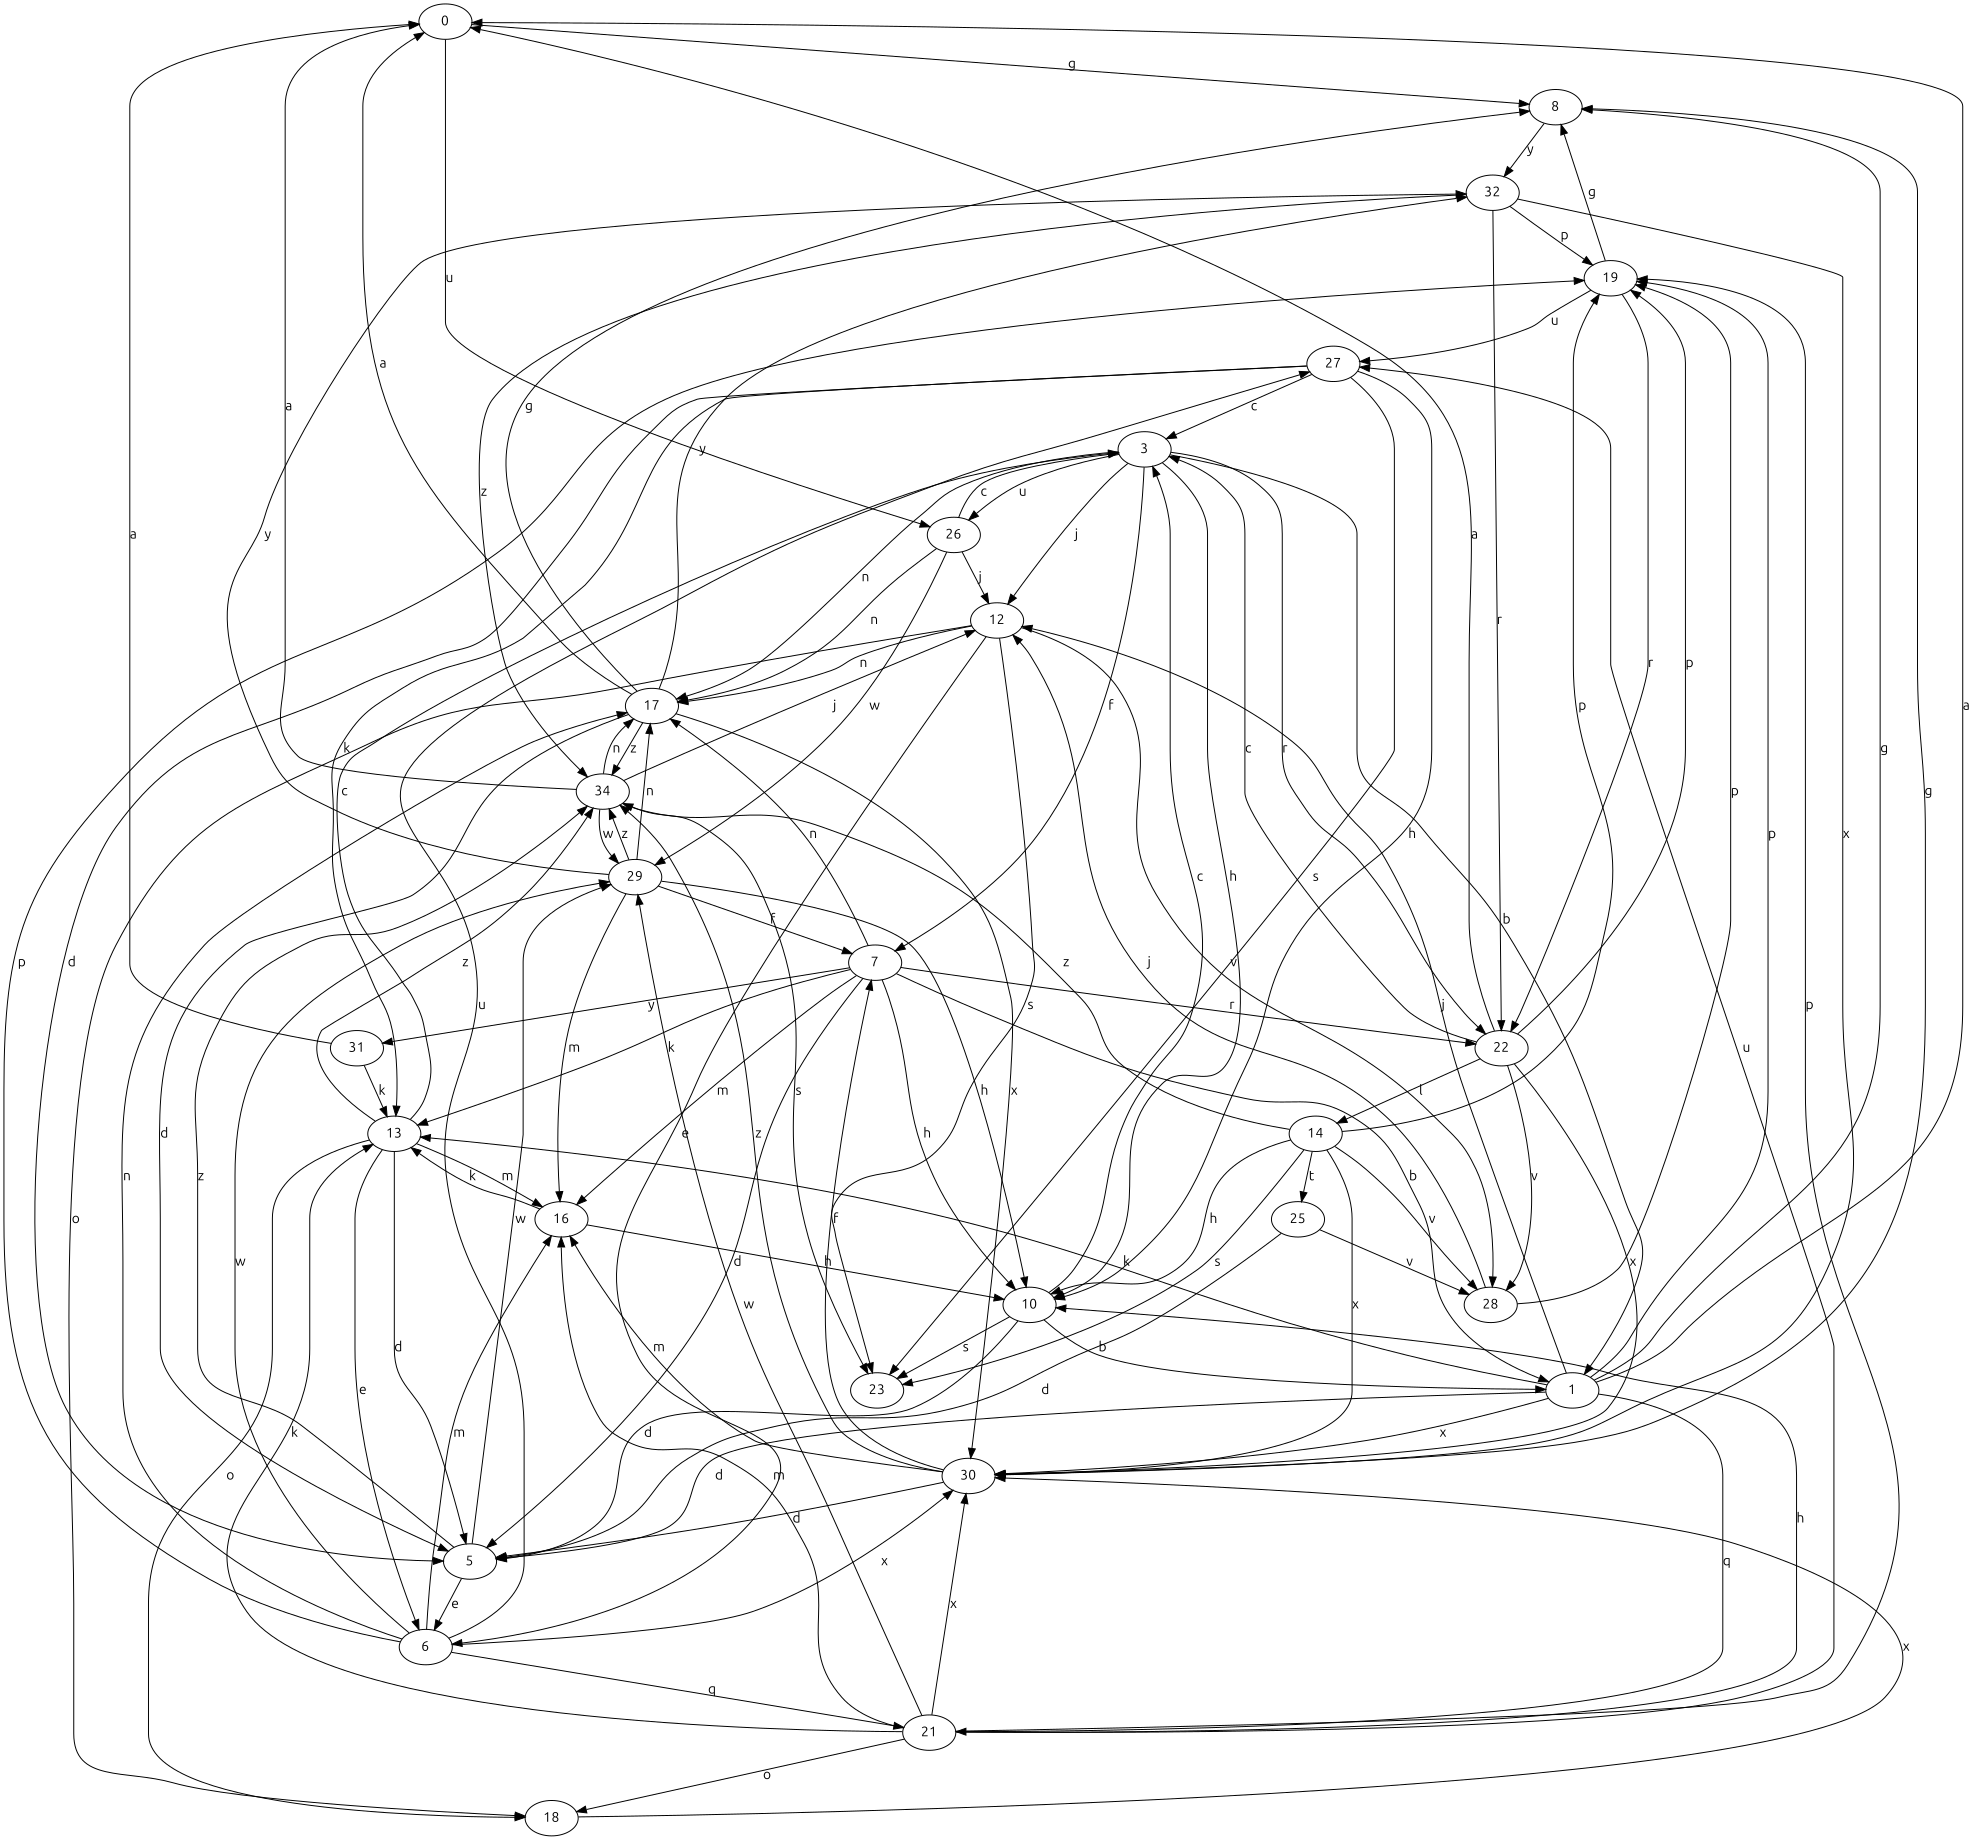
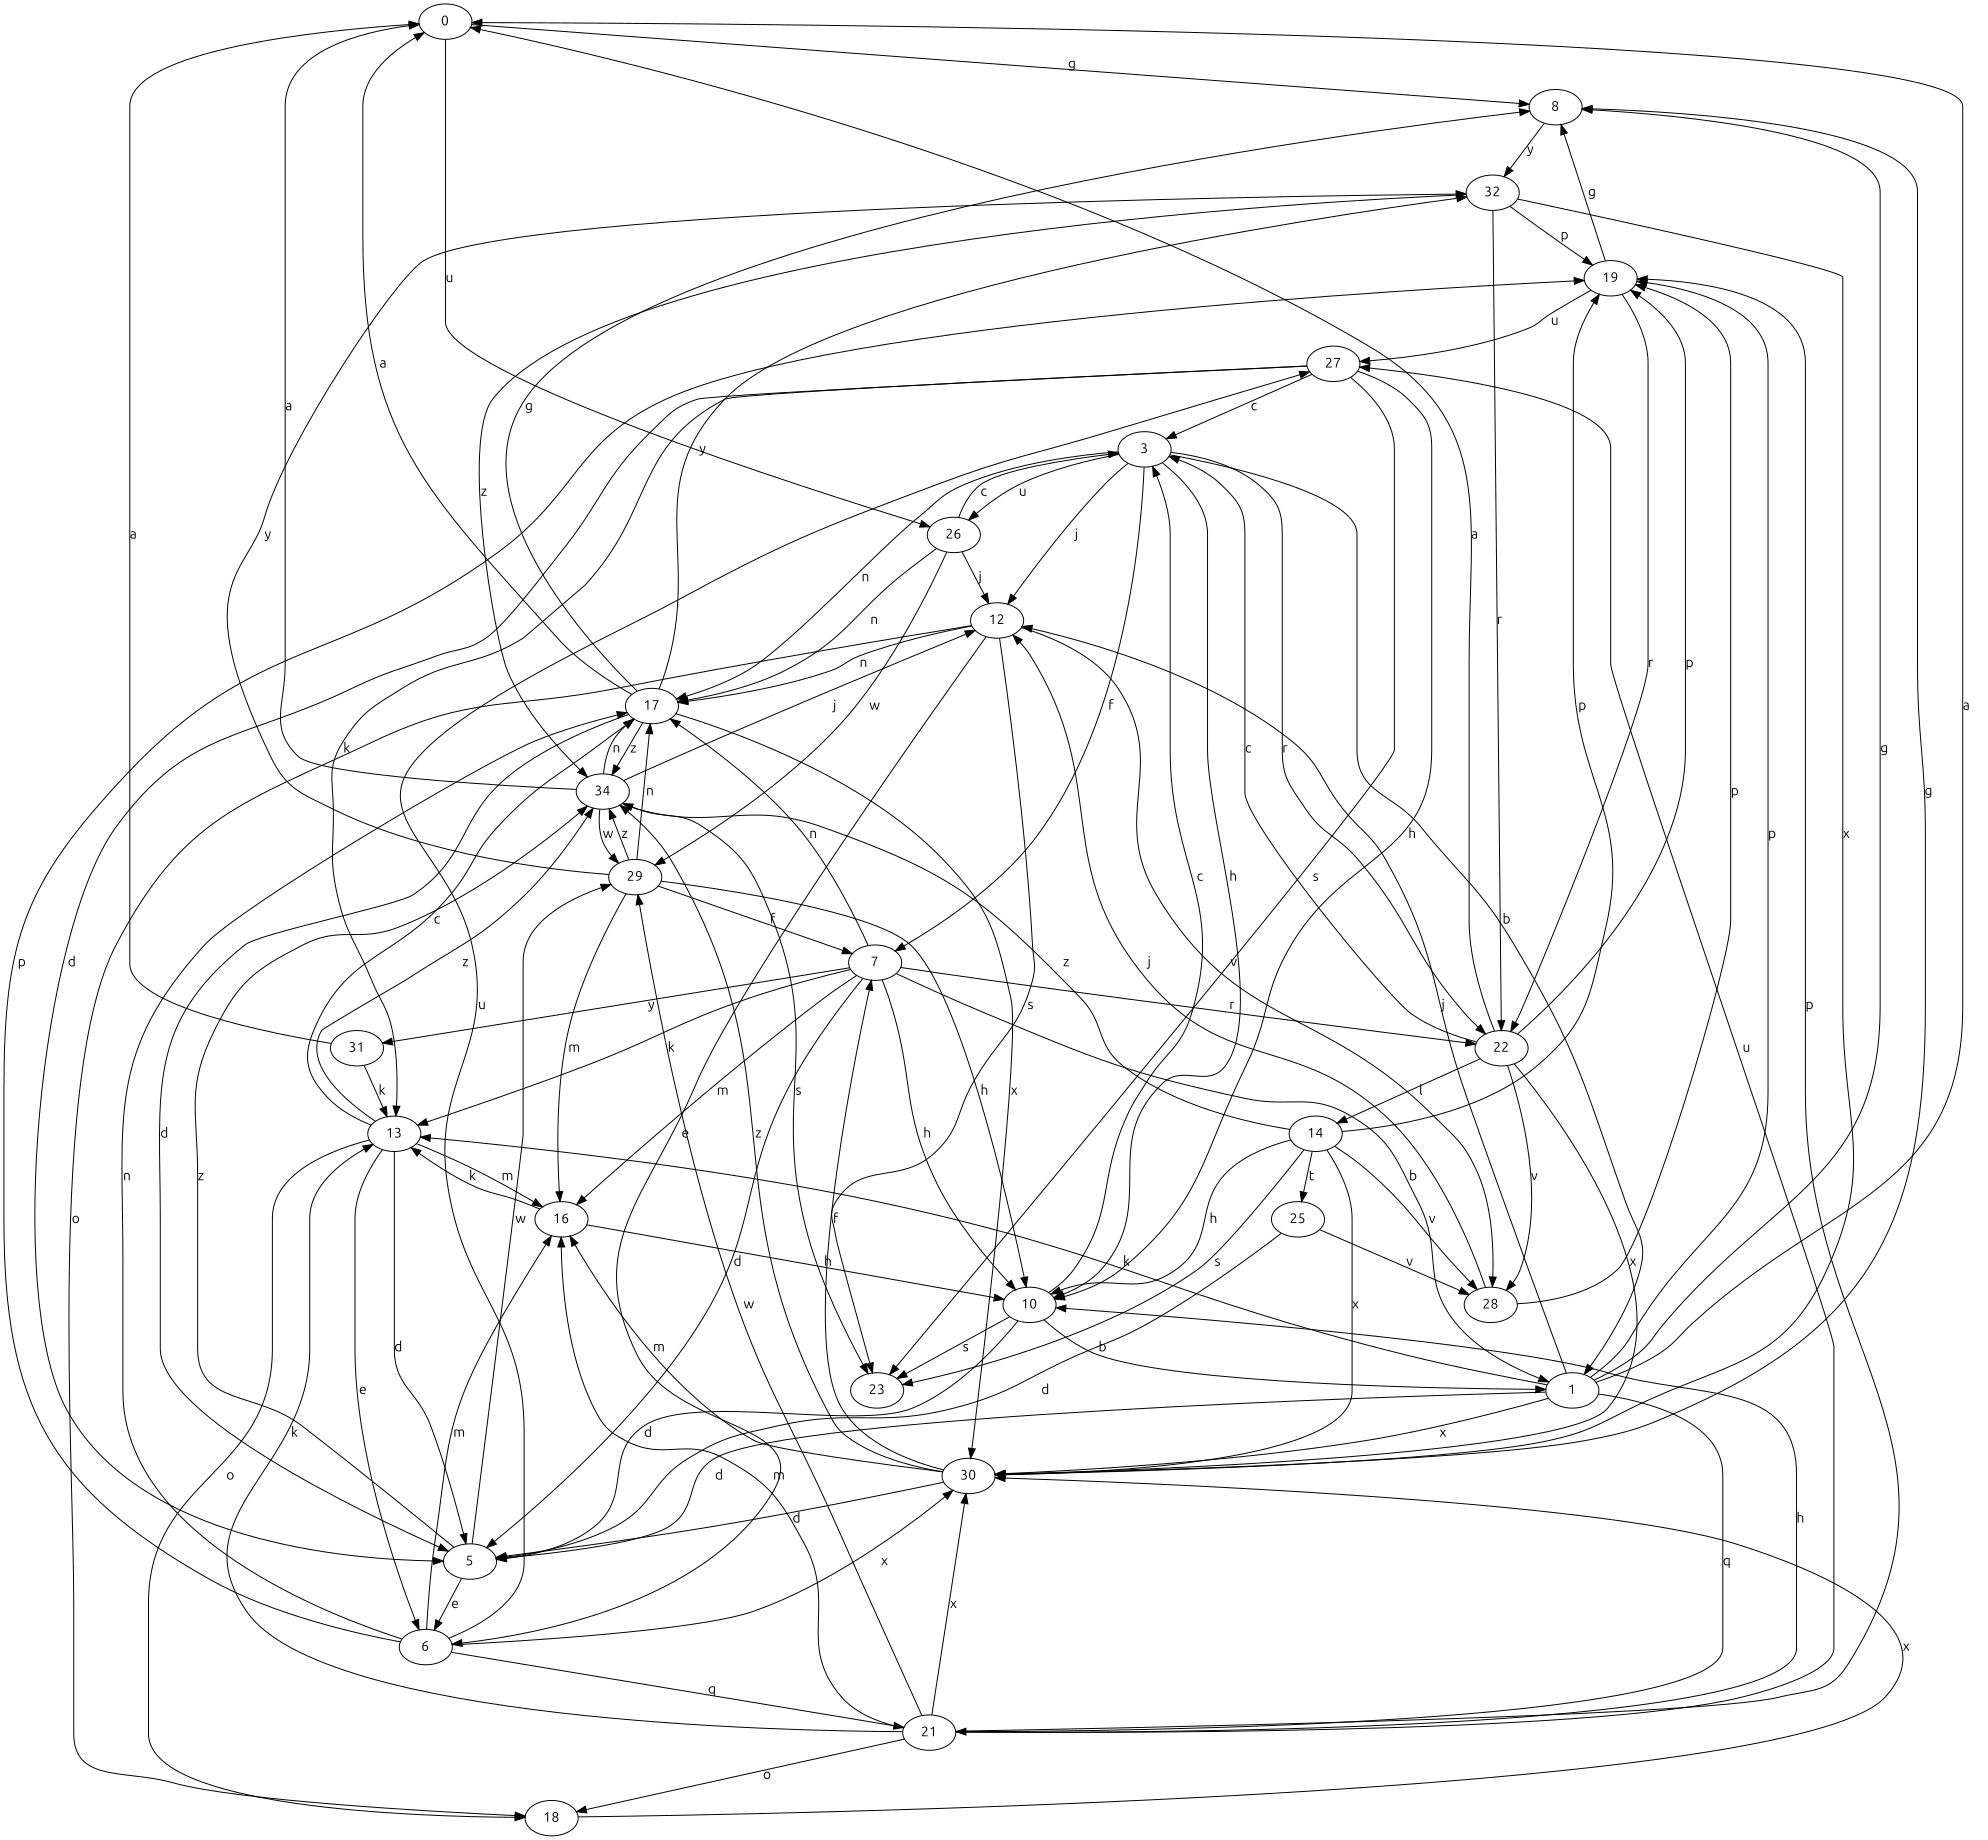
(538, 653) -> (413, 930)
(235, 1178) -> none
